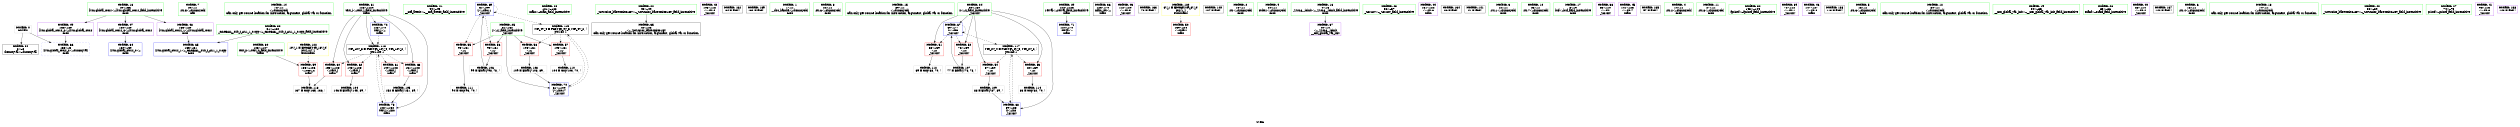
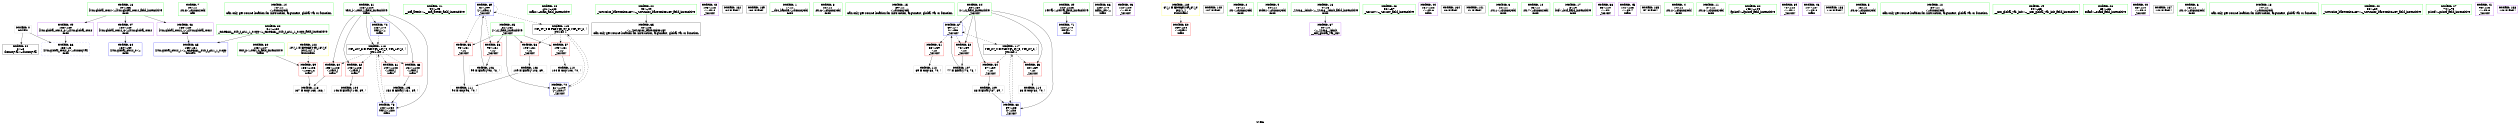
(1148, 9) -> none
(941, 24) -> none
(191, 54) -> (191, 54)
(541, 78) -> (498, 79)
